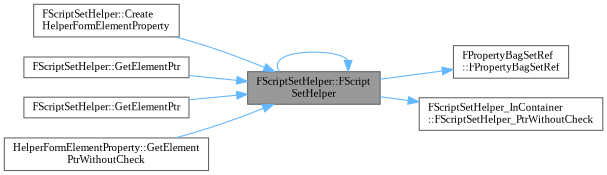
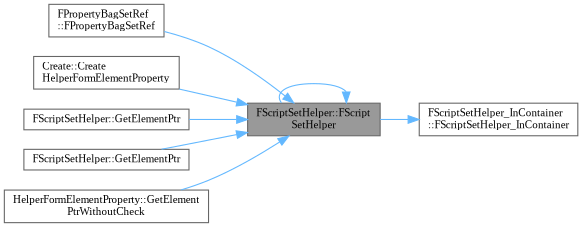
(106, 21) -> (106, 73)
(411, 75) -> (228, 57)
(511, 114) -> (499, 119)
